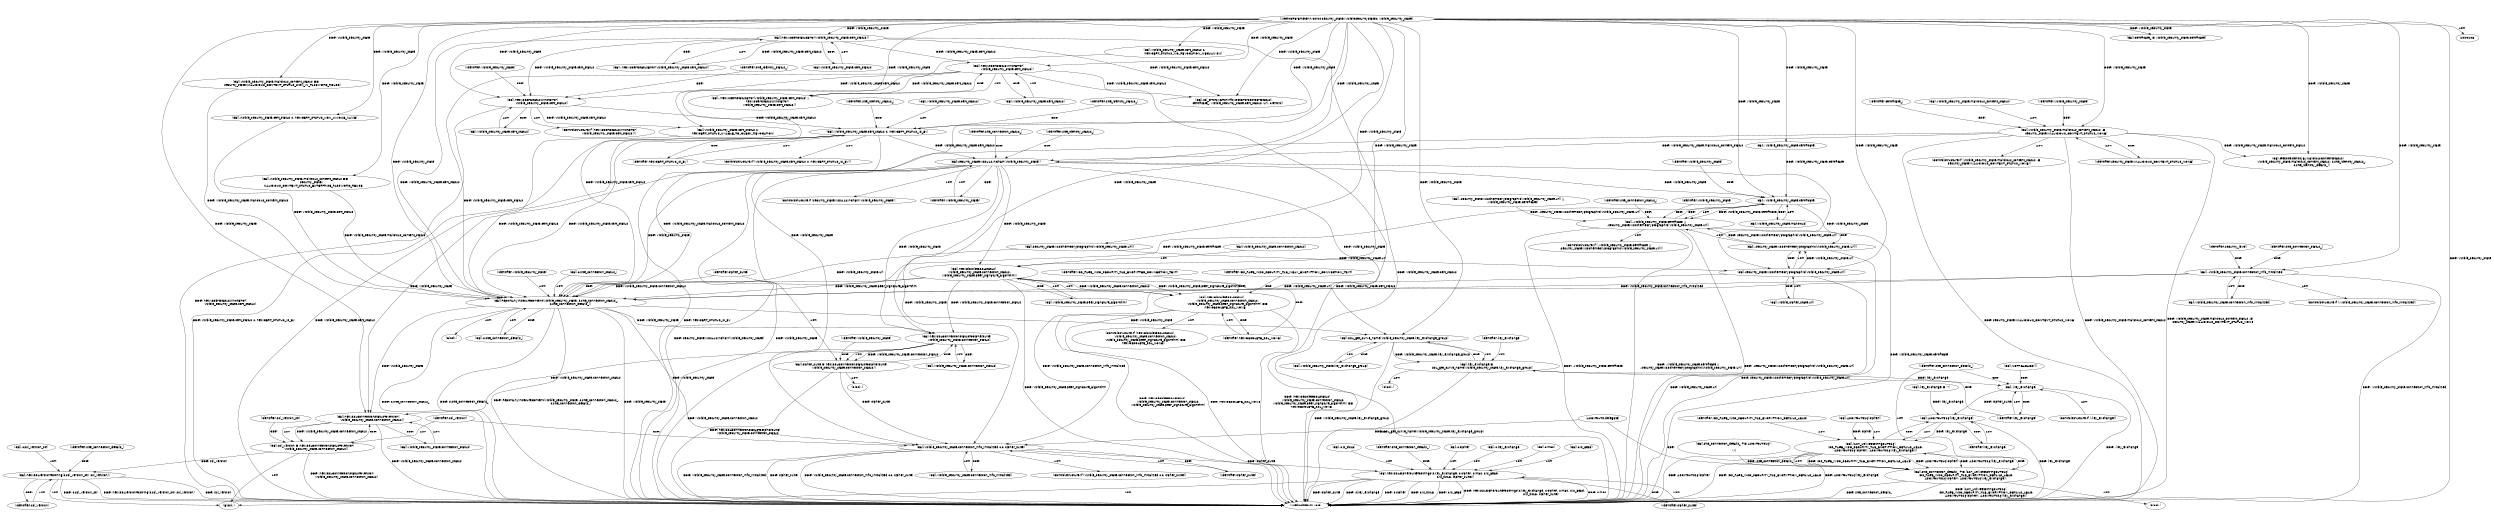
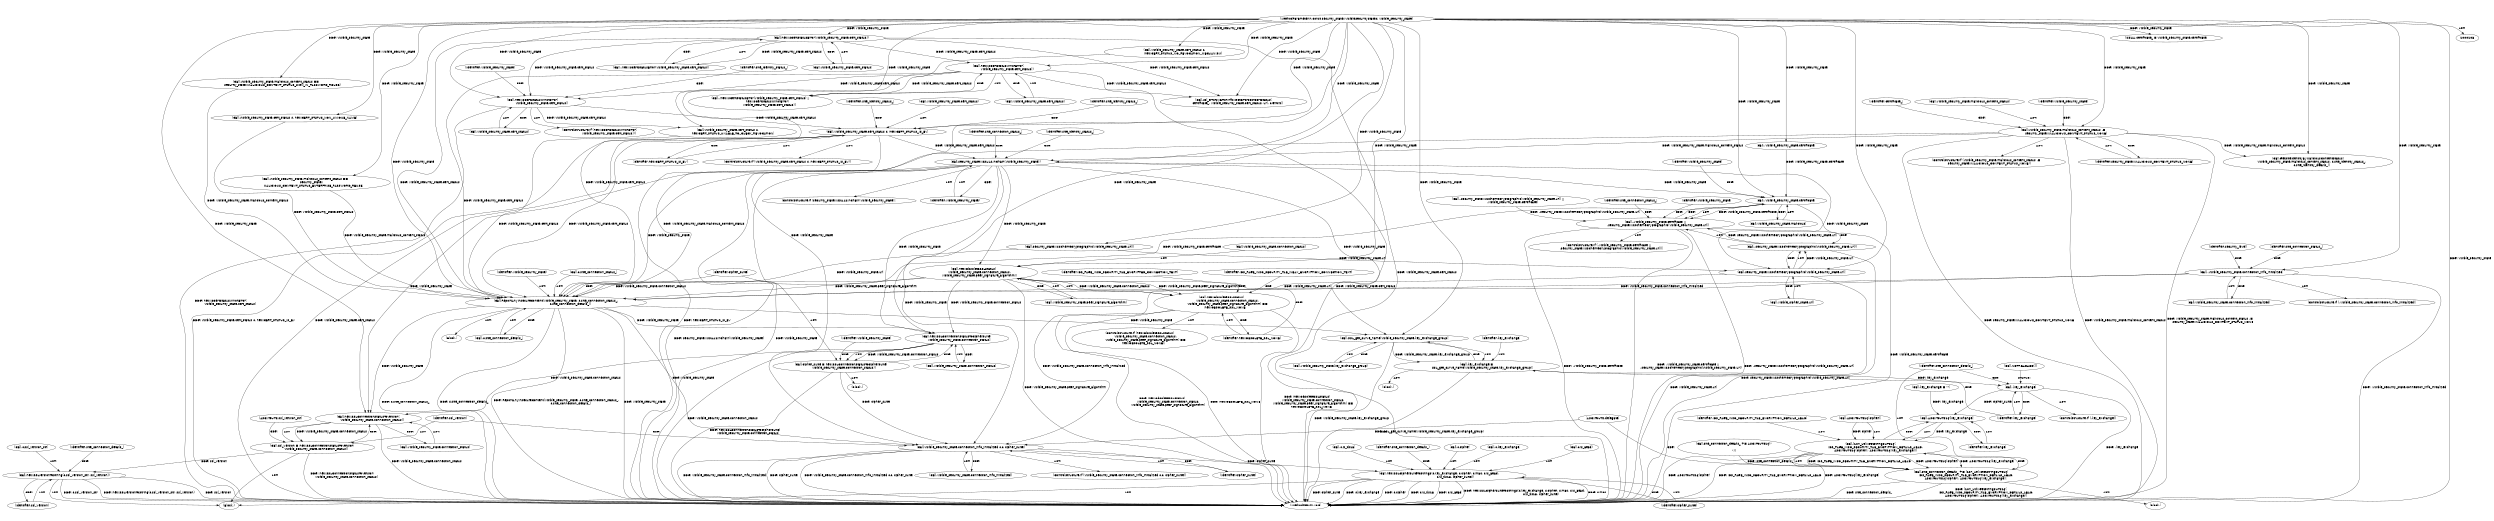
(2166, 38) -> (2166, 38)
(2025, 378) -> (2025, 378)
(2068, 396) -> (2050, 404)
(281, 419) -> (281, 419)
(1546, 447) -> none
(1744, 501) -> none
